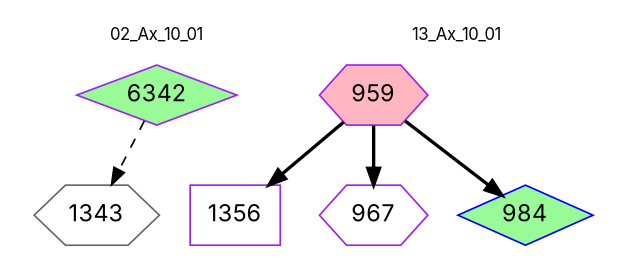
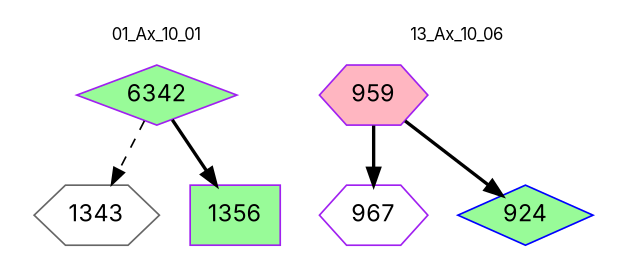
(157, 36) -> (157, 36)
(457, 36) -> (457, 36)
(317, 144) -> (190, 146)
(235, 215) -> (235, 215)
(525, 215) -> (525, 215)
